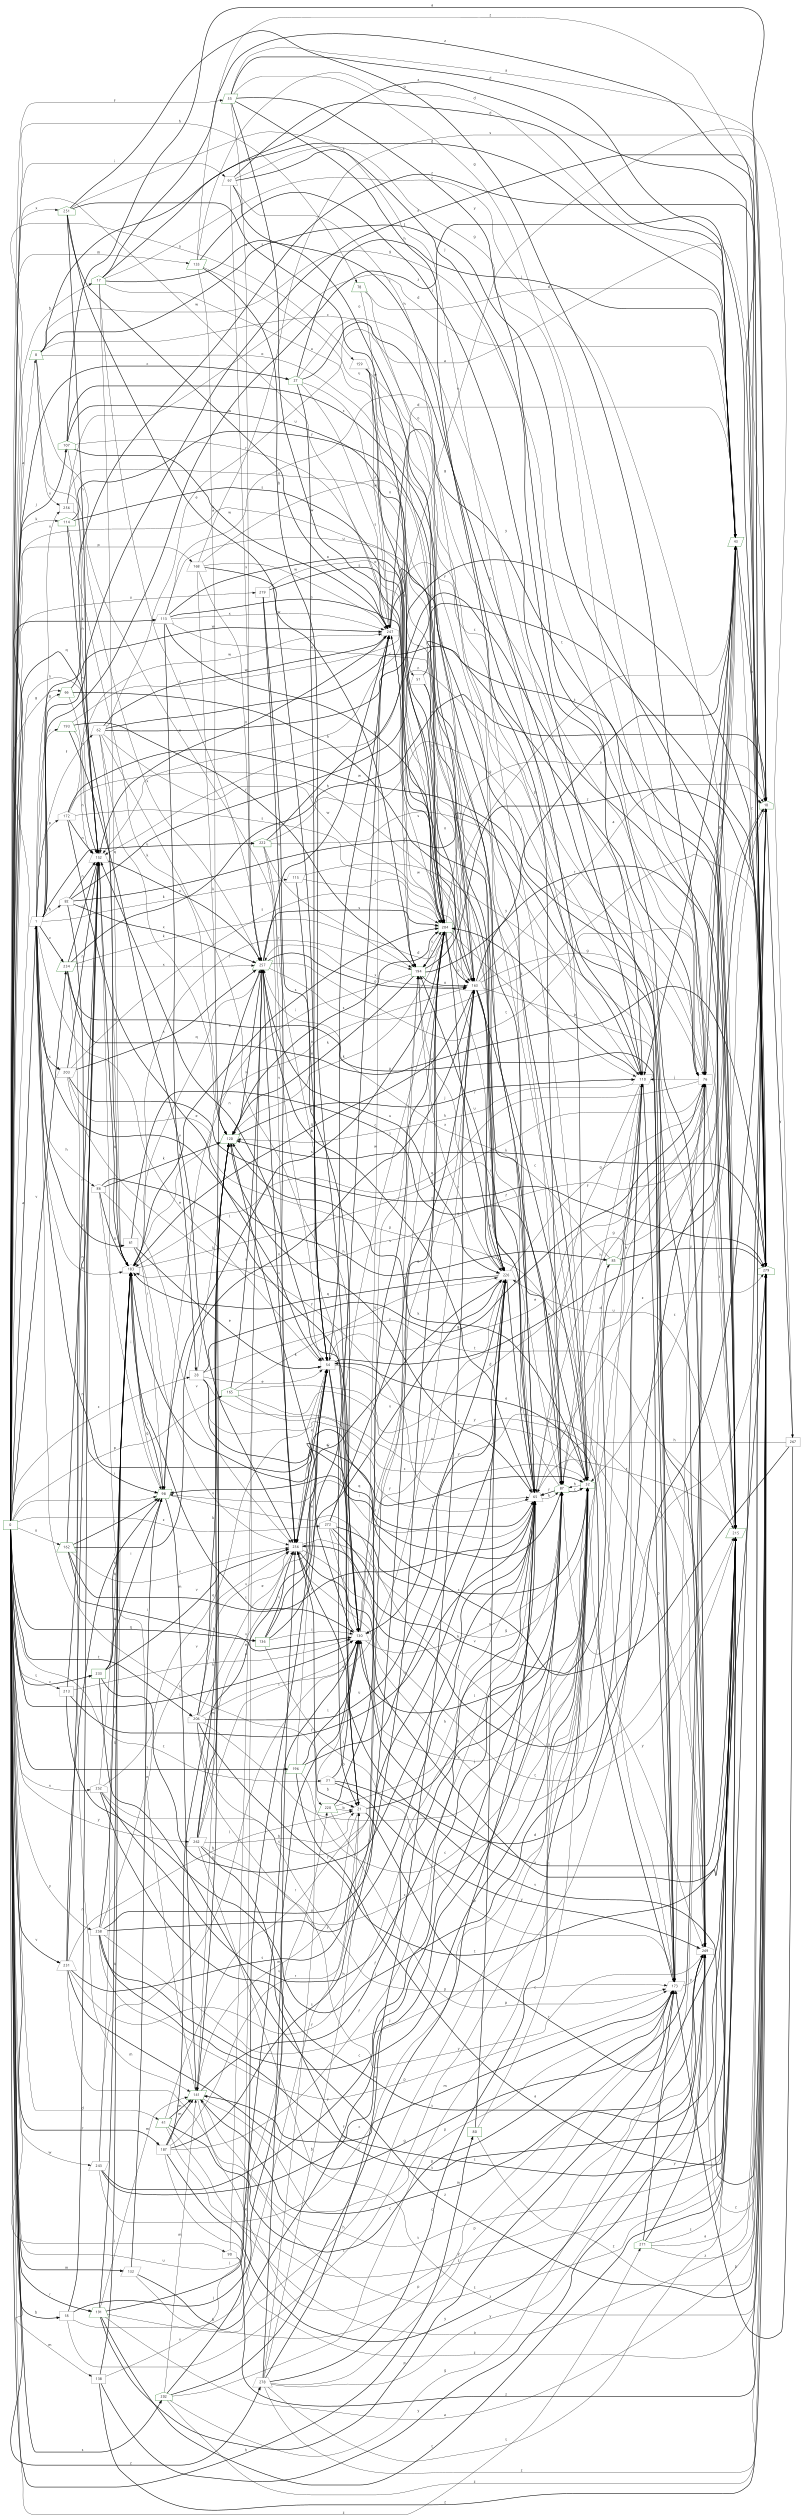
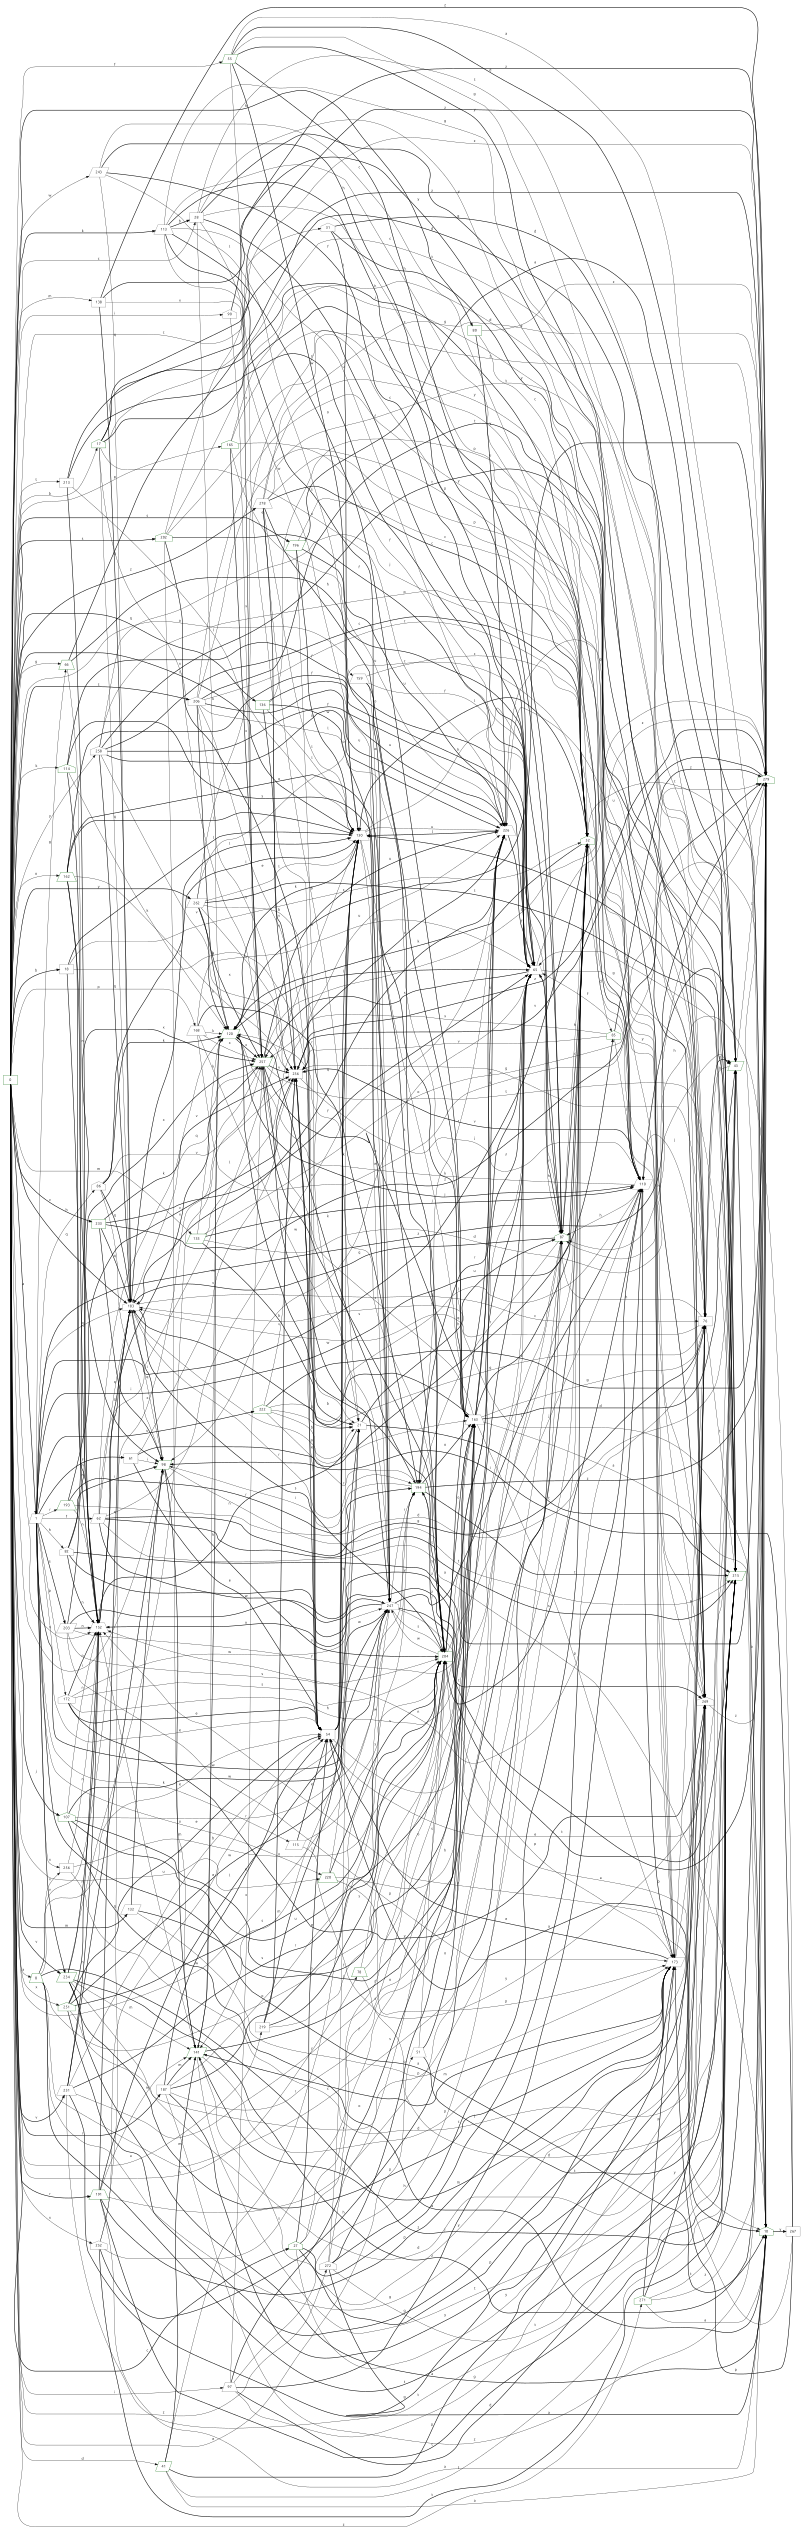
(571, 291) -> (572, 1795)
(22, 1776) -> (27, 904)
